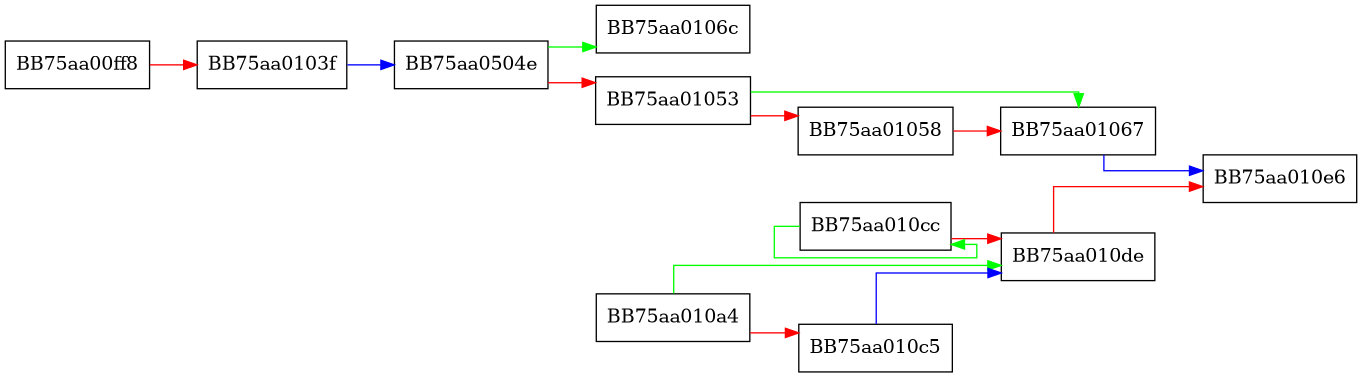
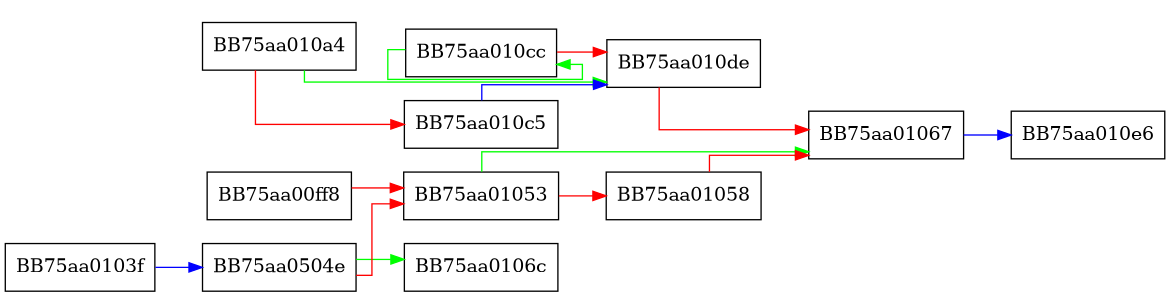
(167, 65) -> (371, 188)
(1099, 187) -> (706, 130)
